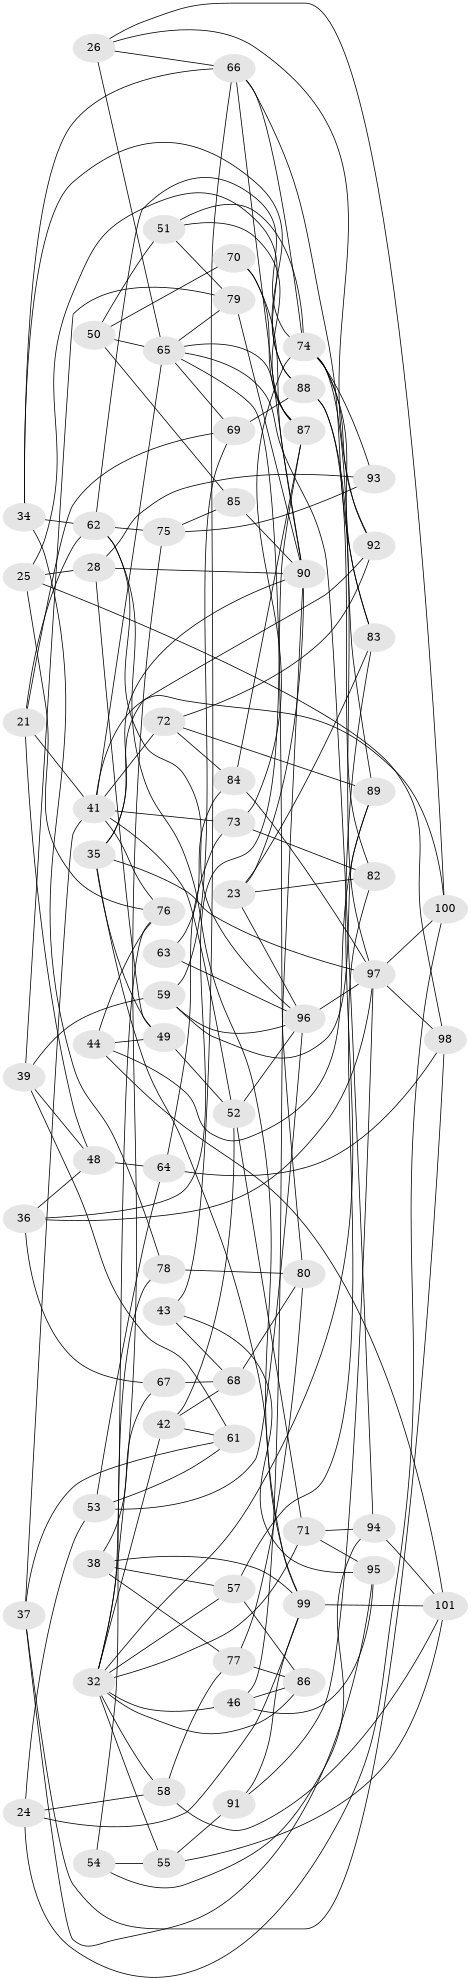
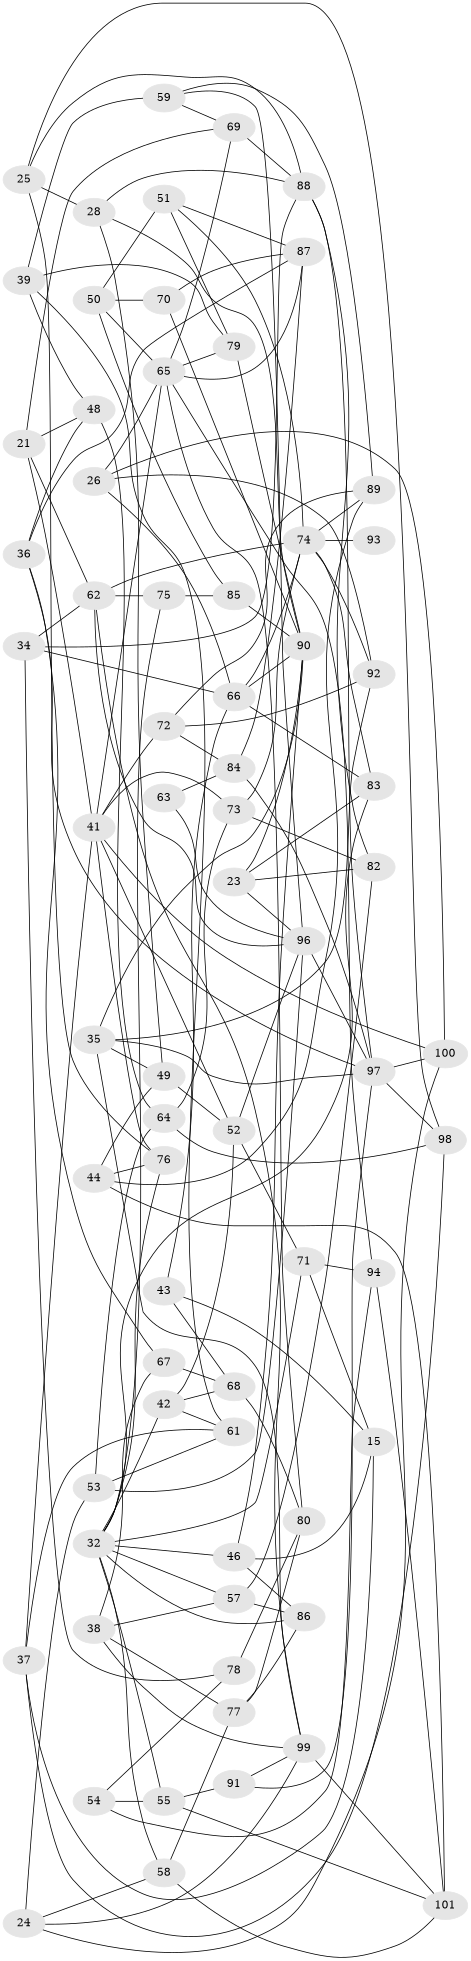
(223, 480) -> (192, 171)
(277, 517) -> none
(374, 1570) -> (374, 1442)
